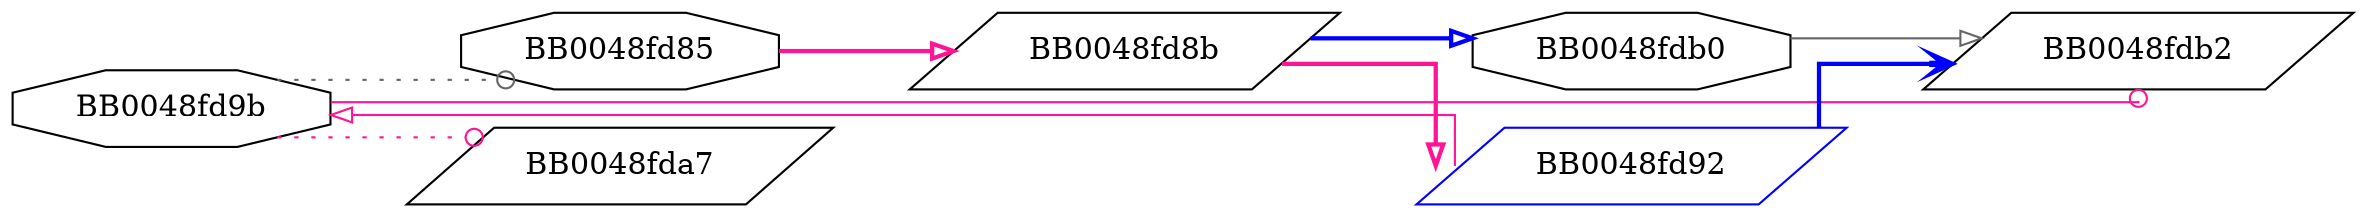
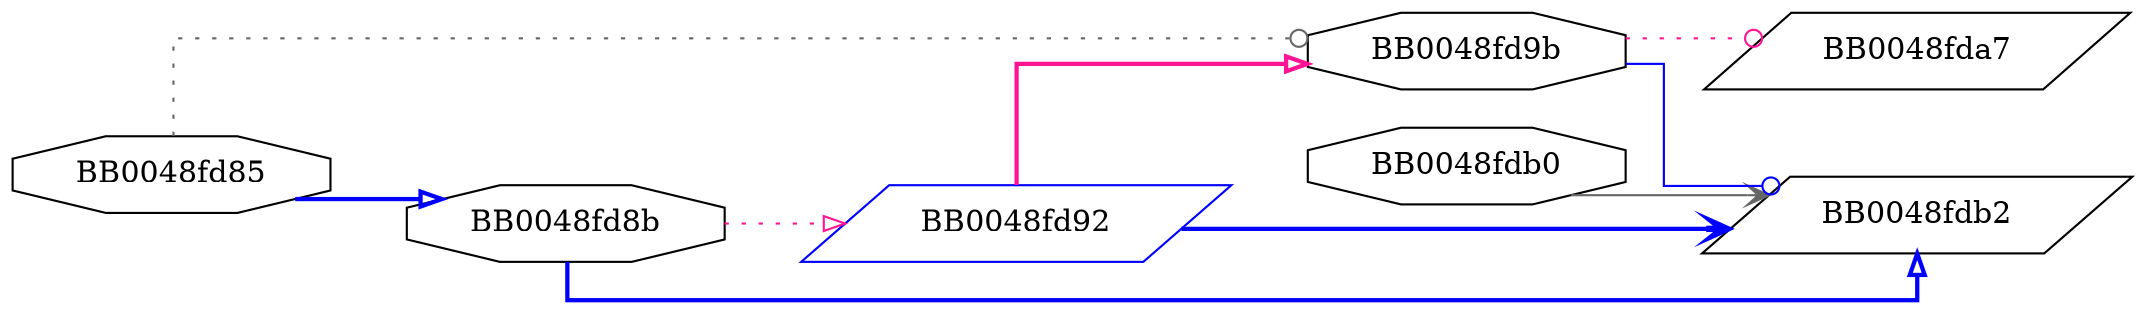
(1381, 38) -> (1236, 300)
(1875, 38) -> (1655, 195)
(856, 51) -> (358, 199)
(1125, 51) -> (566, 224)
(1399, 64) -> (774, 224)
(387, 80) -> (683, 38)
(1235, 102) -> (1664, 155)
(929, 115) -> (1091, 64)
